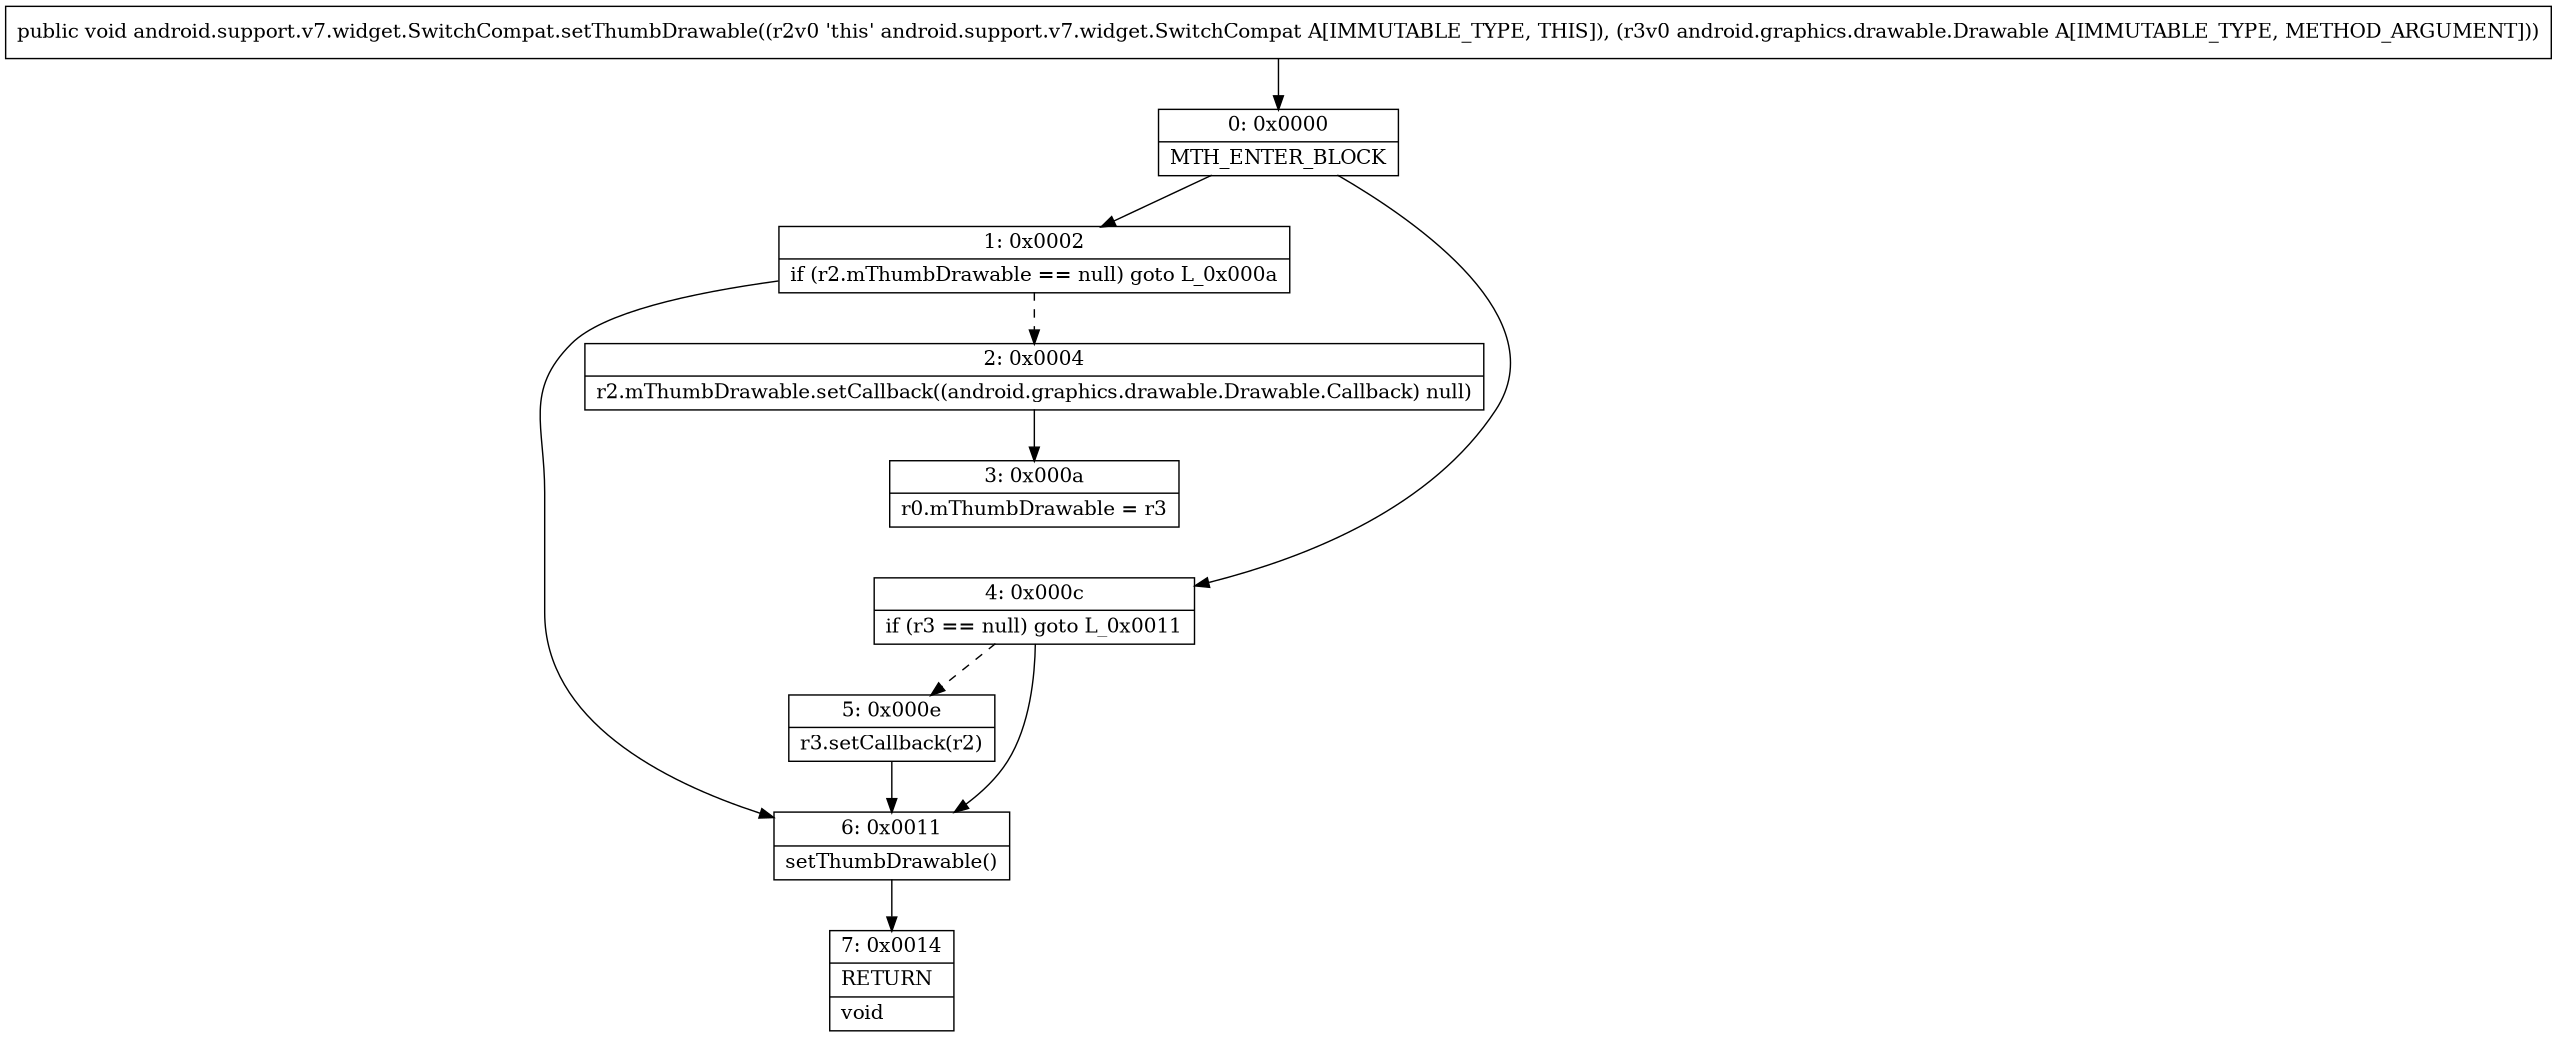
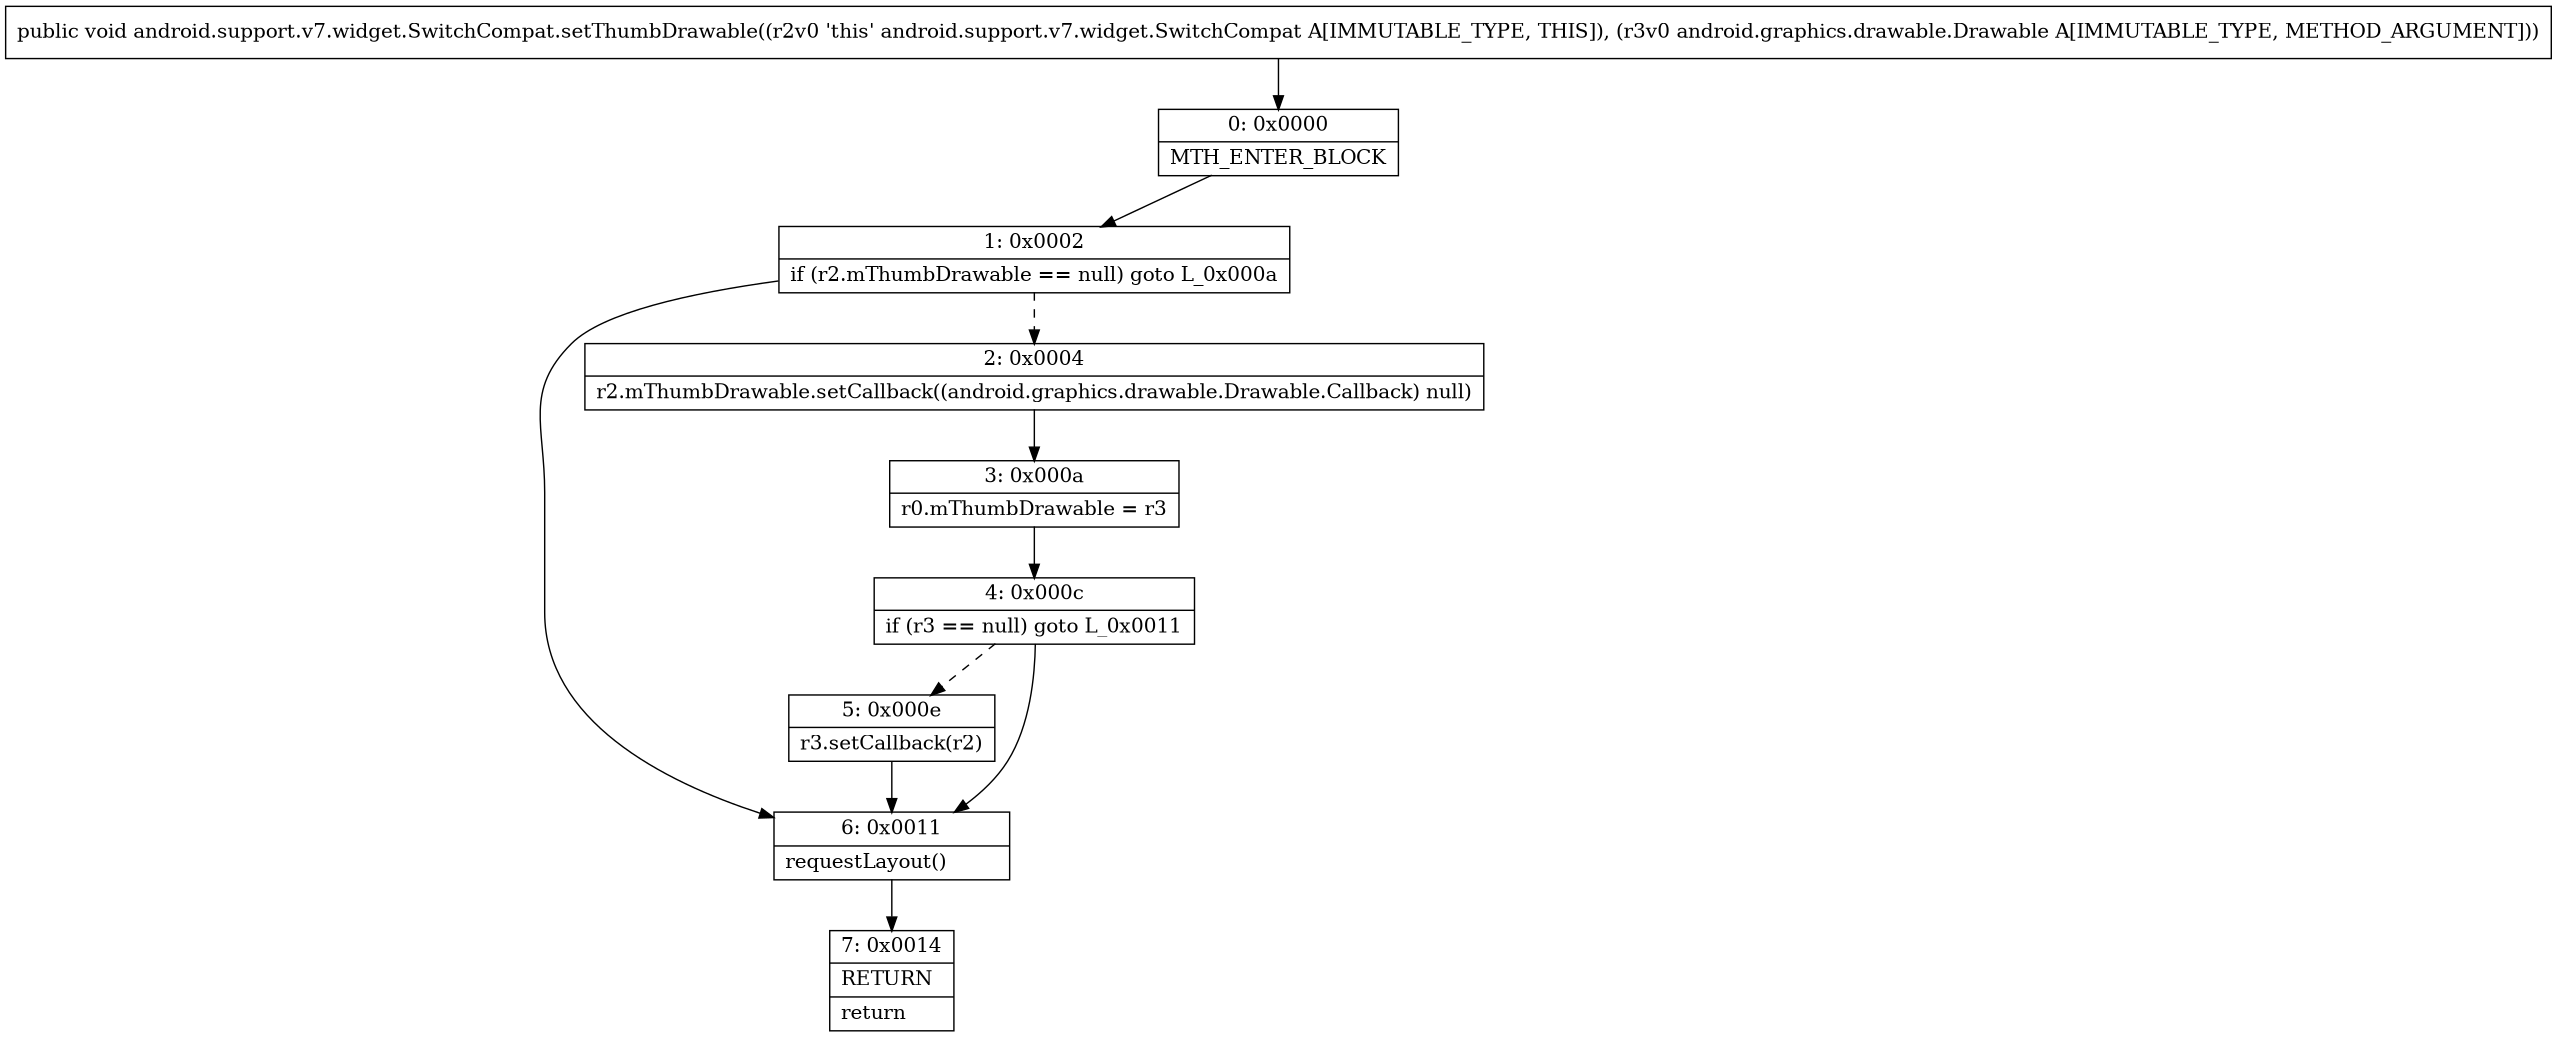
(1487, 421) -> (1034, 545)
(892, 862) -> (866, 862)
(863, 1013) -> (873, 1013)
